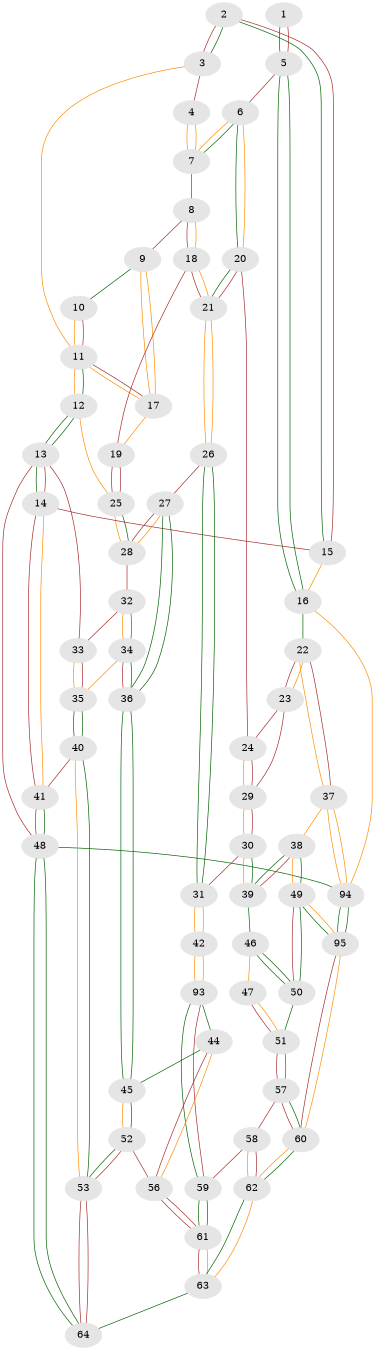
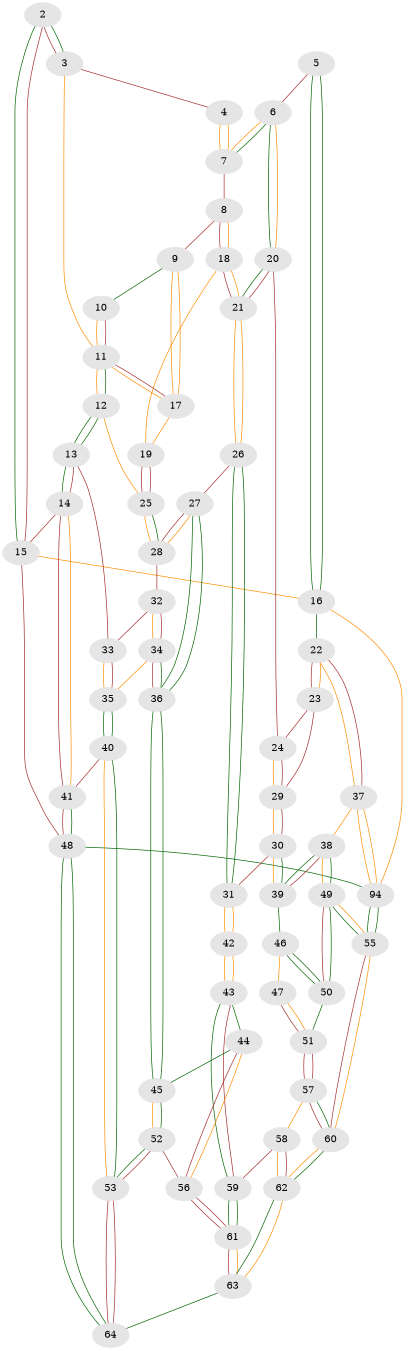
(284, 15) -> none
(141, 363) -> (166, 356)
(3, 651) -> (24, 704)
(340, 944) -> (370, 944)
(199, 993) -> (229, 993)
(267, 1115) -> (295, 1115)
